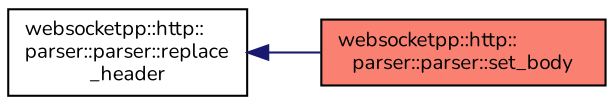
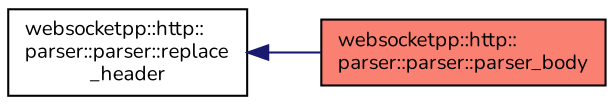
(463, 53) -> (463, 53)
